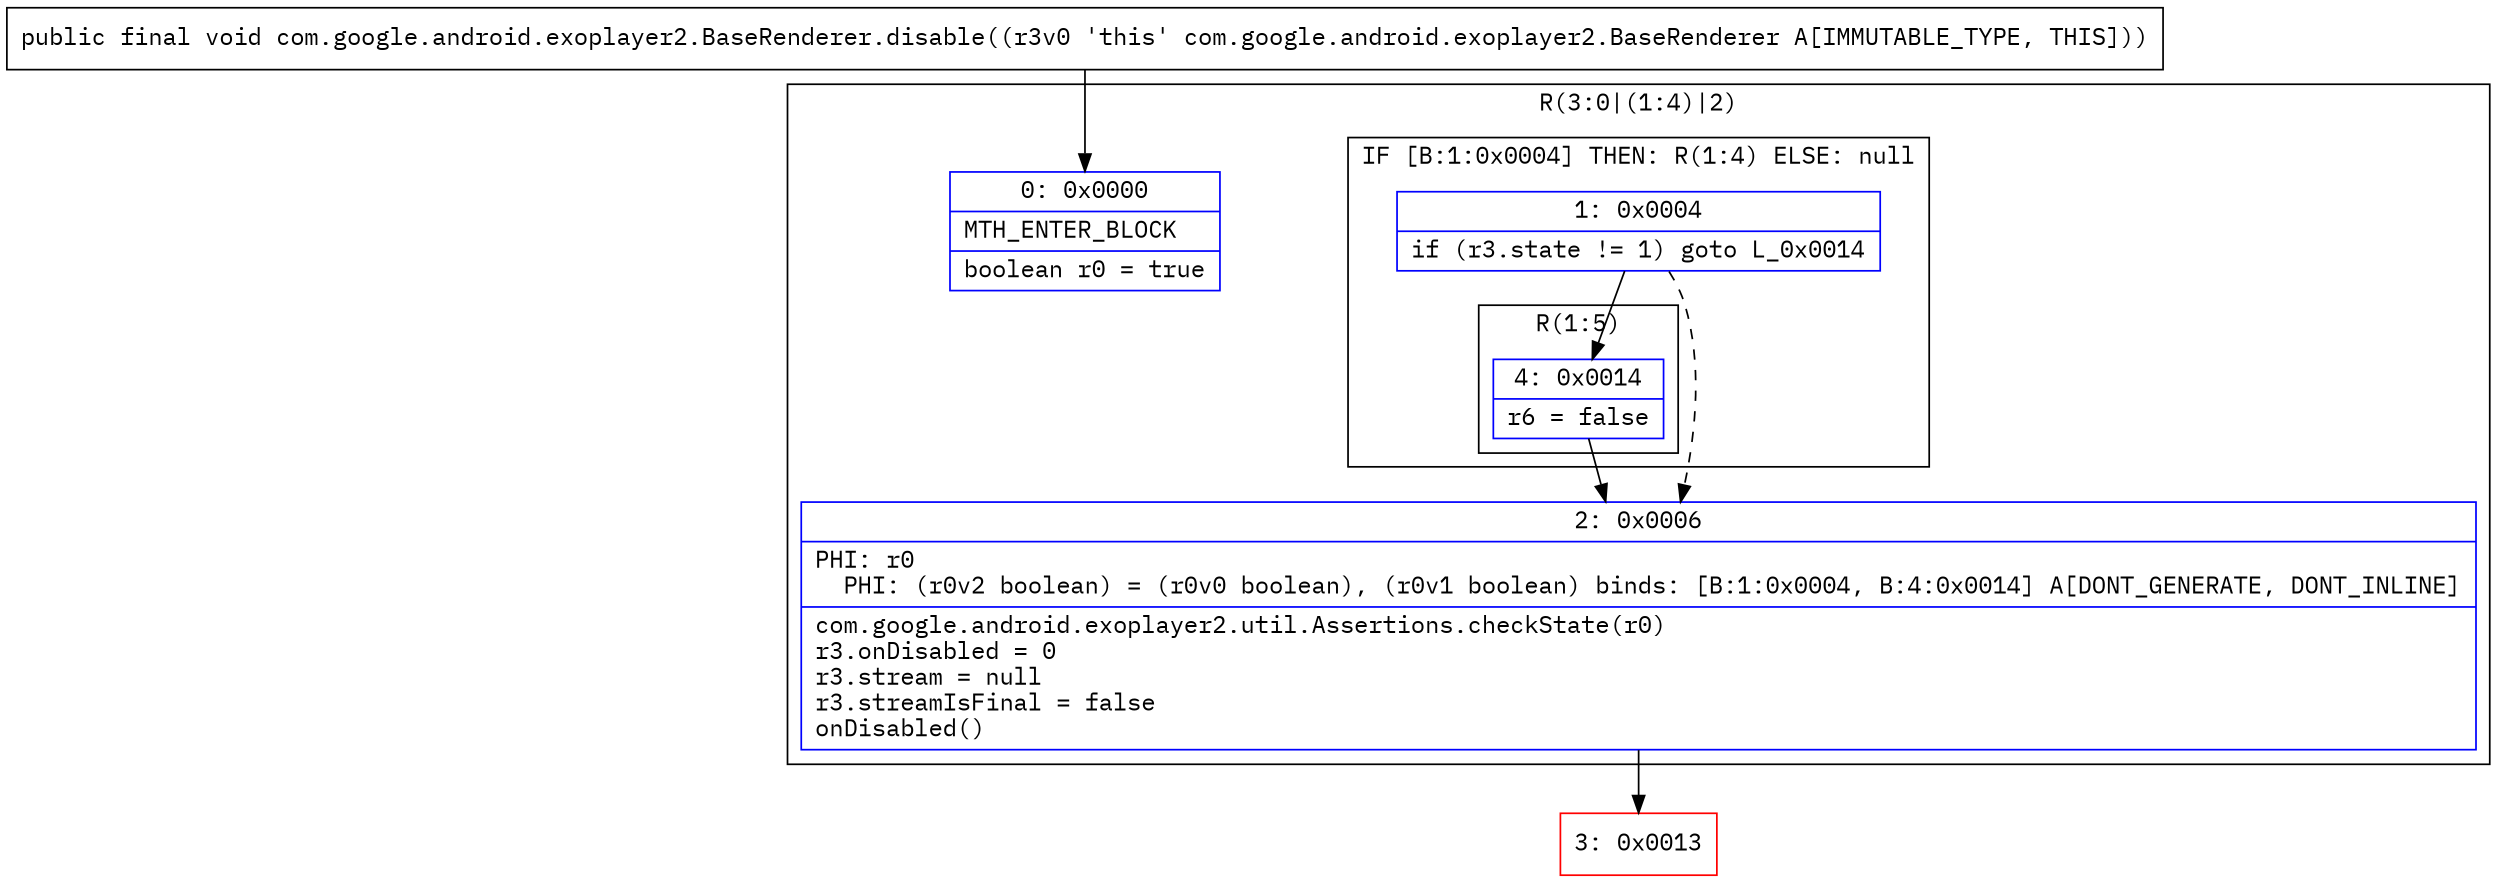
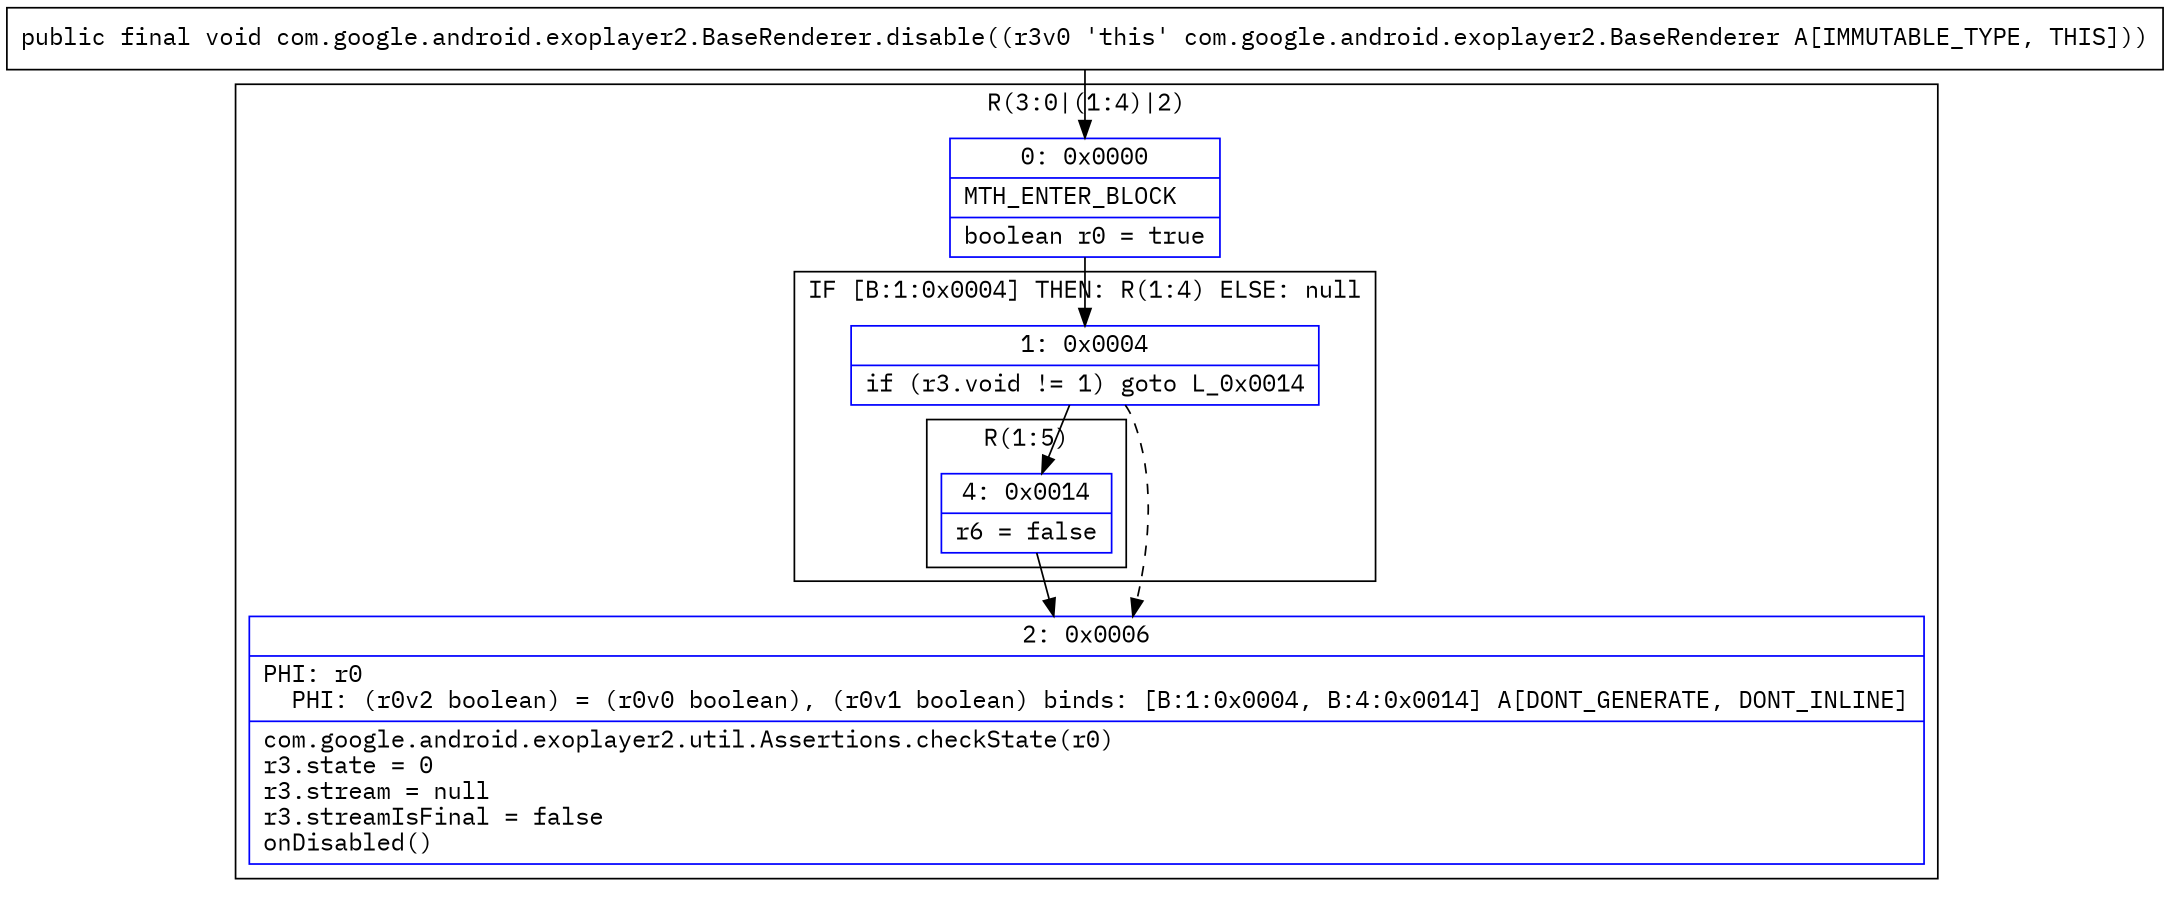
(1639, 250) -> (1085, 384)
none -> (1085, 283)
(936, 652) -> (349, 766)
(1639, 844) -> none
